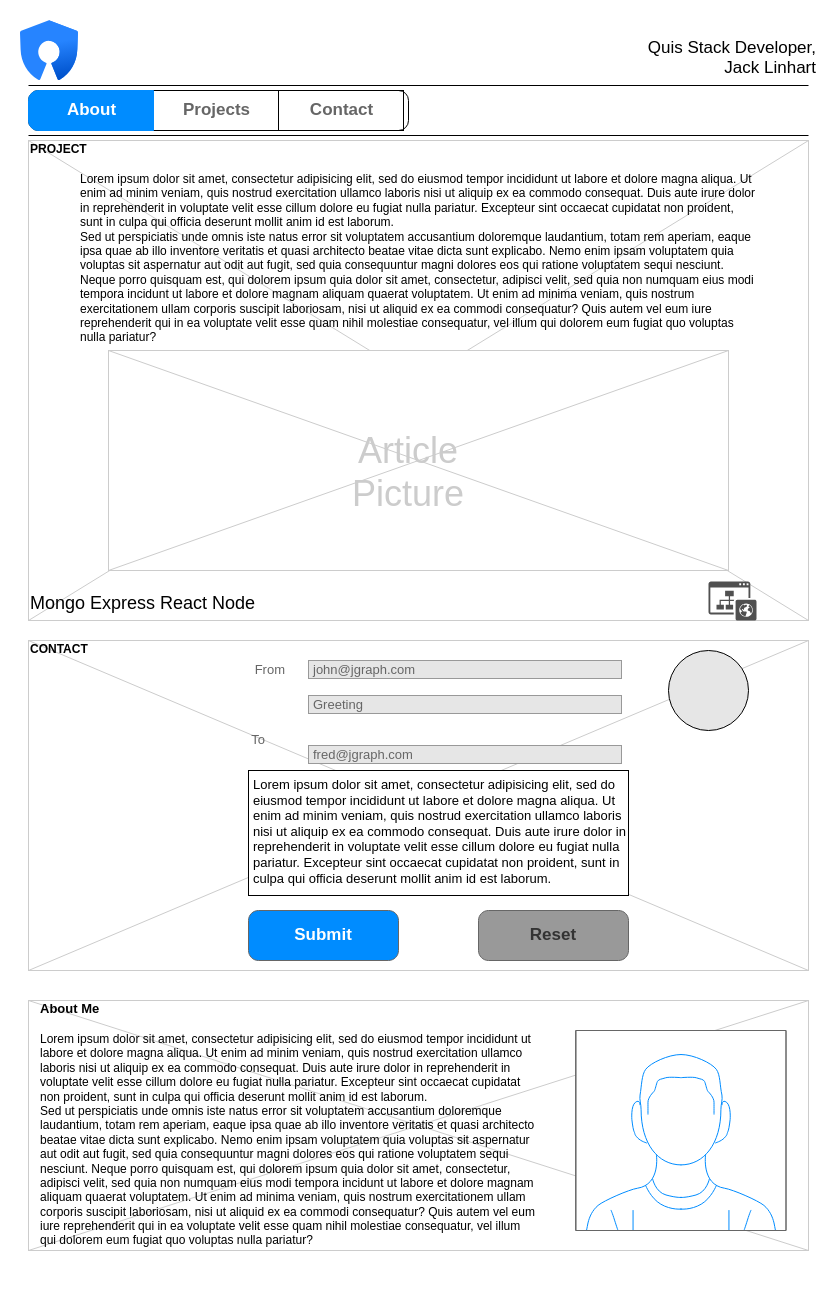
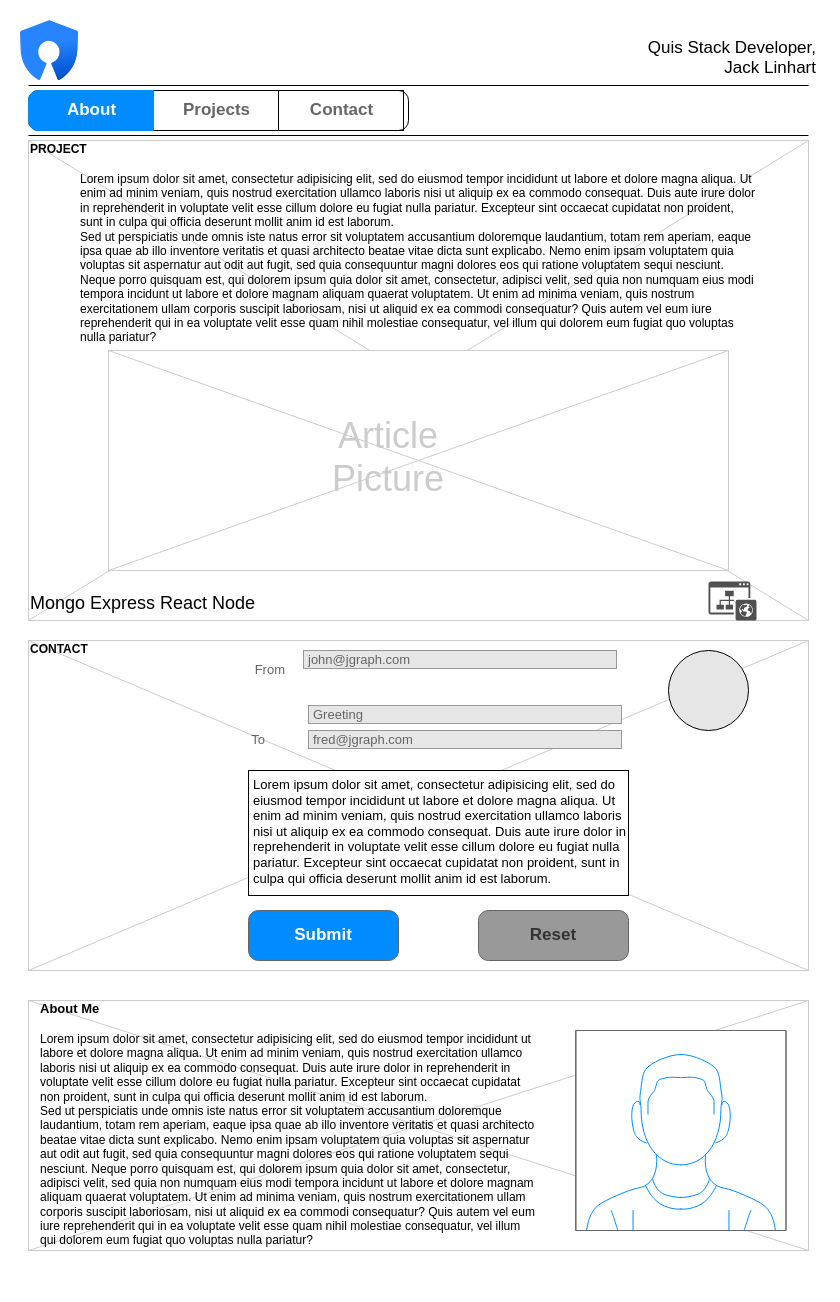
(409, 471) -> (389, 456)
(465, 670) -> (460, 660)
(465, 705) -> (465, 715)
(465, 755) -> (465, 740)
